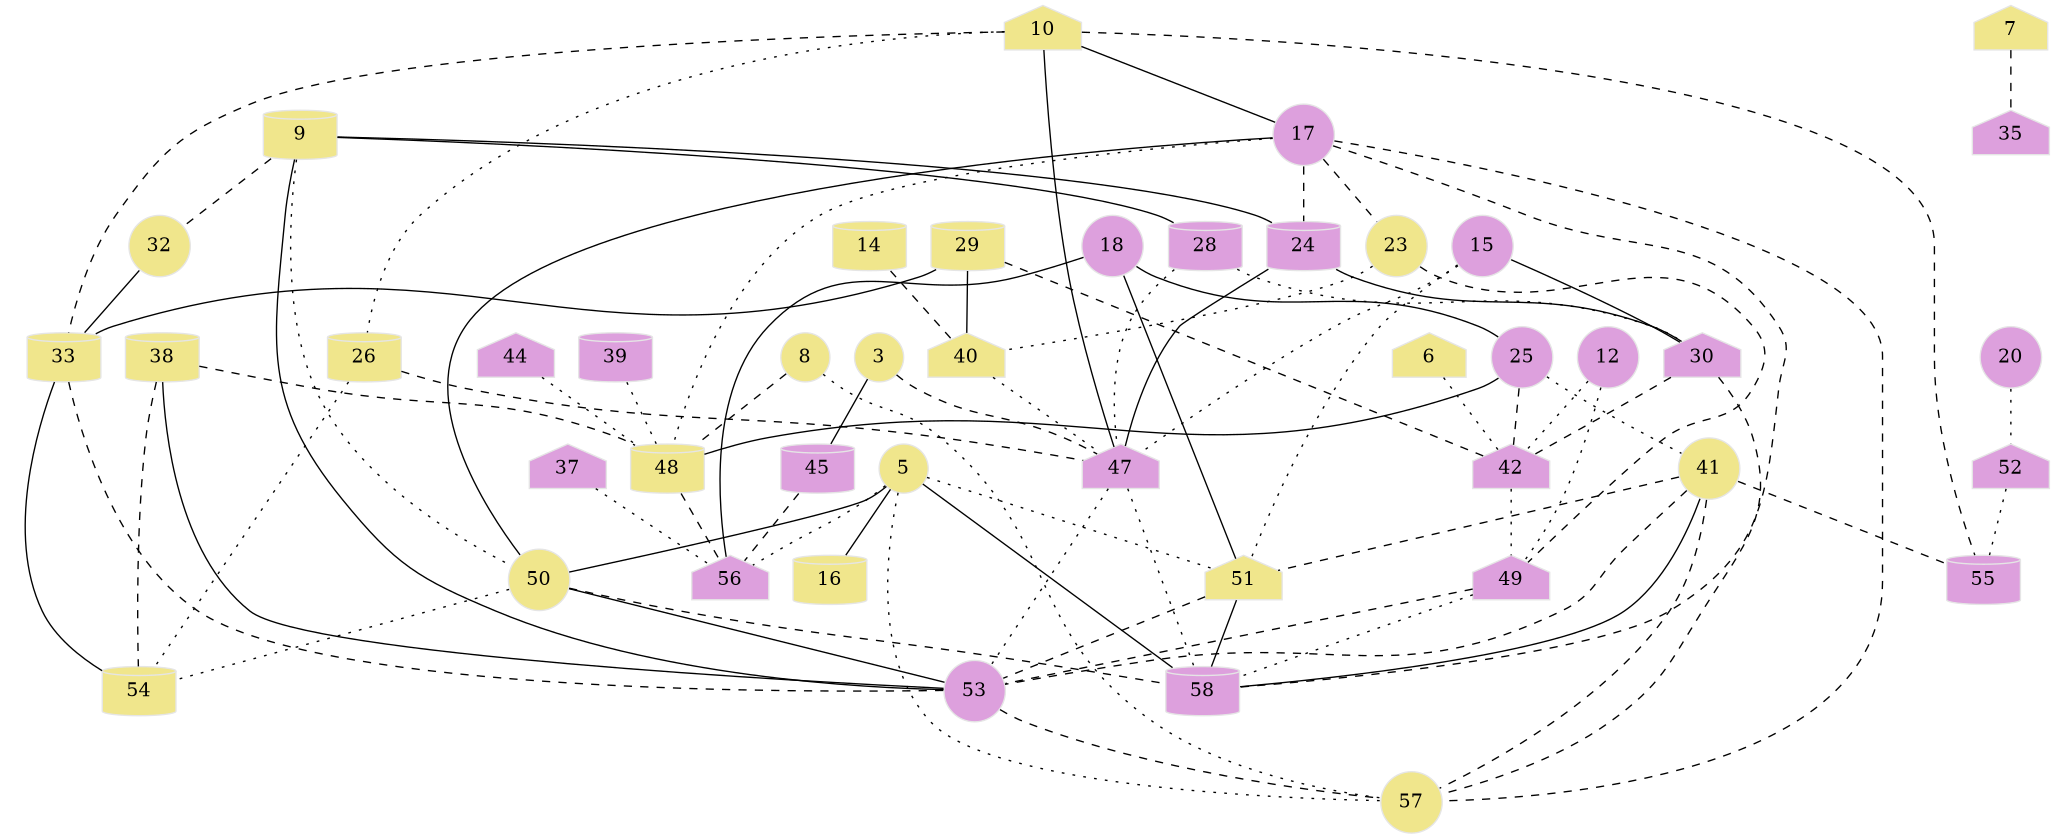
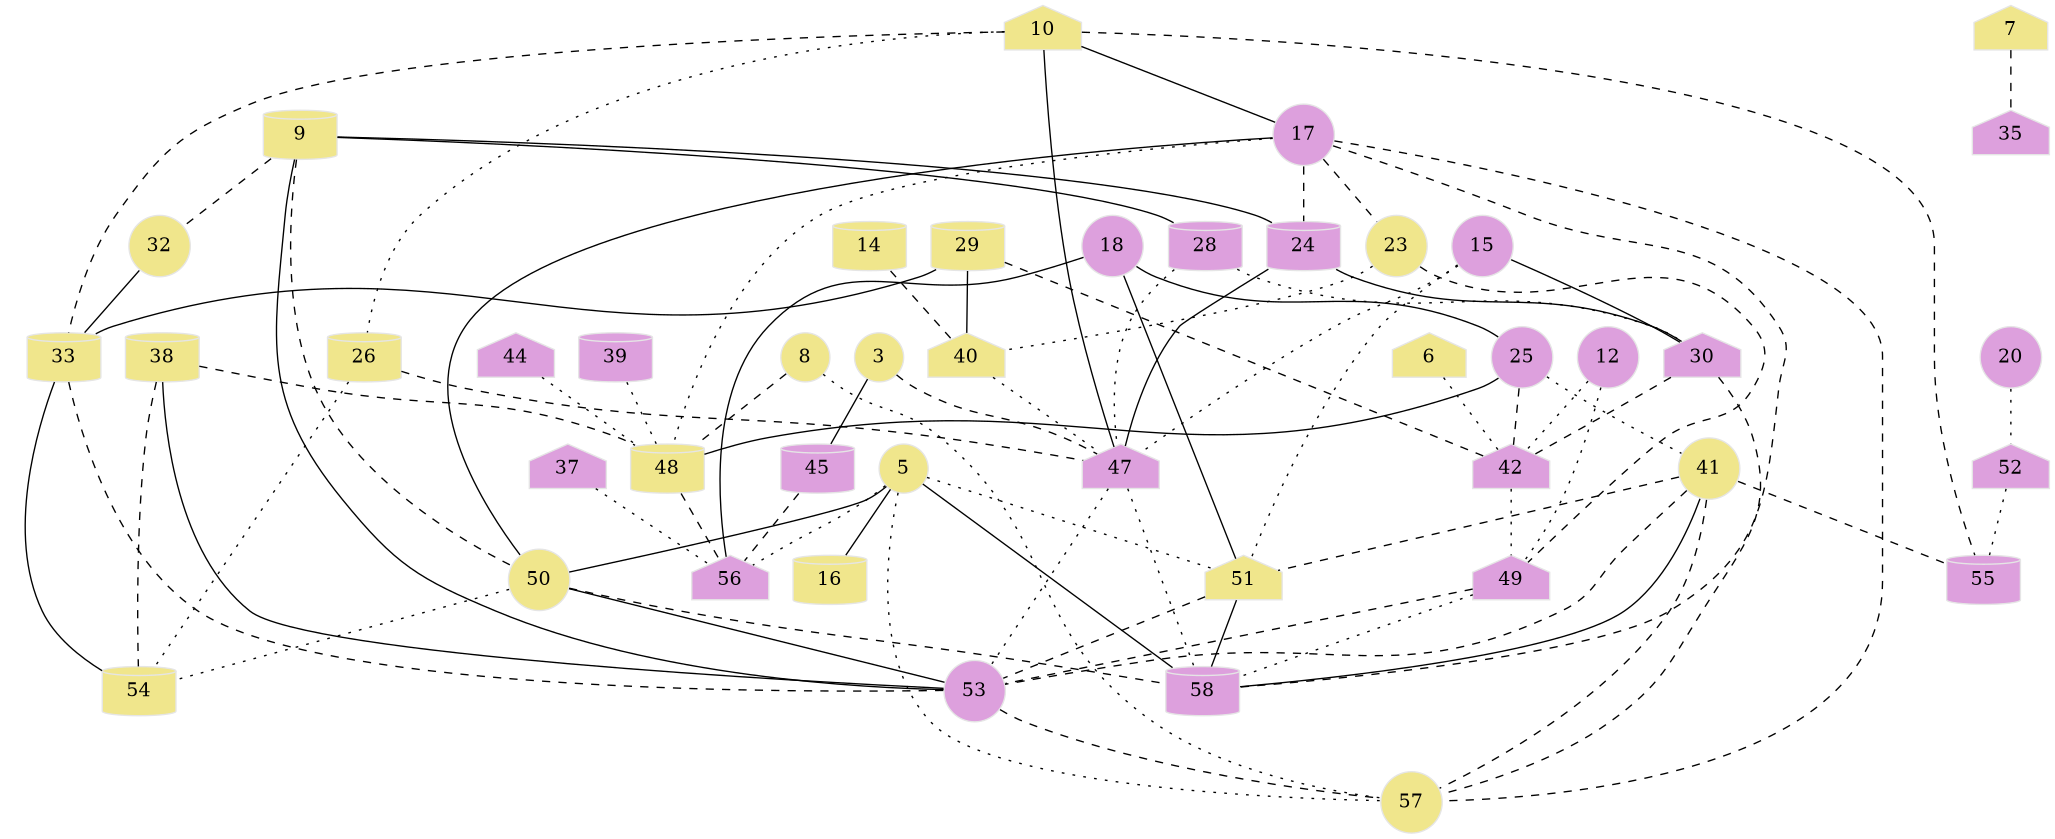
(337, 426) -> (337, 426)
